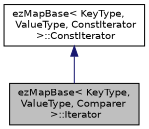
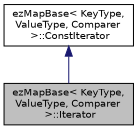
(74, 25) -> (69, 25)
